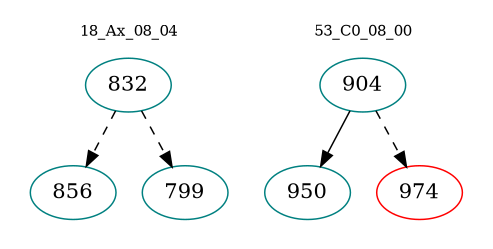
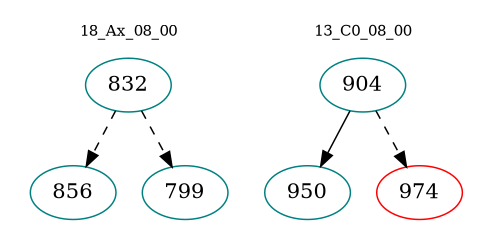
(129, 32) -> (129, 32)
(364, 32) -> (364, 32)
